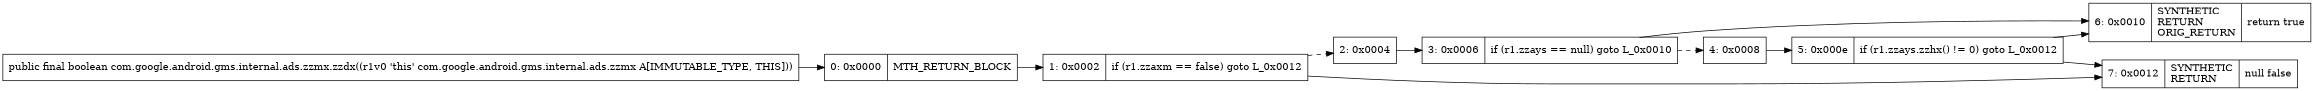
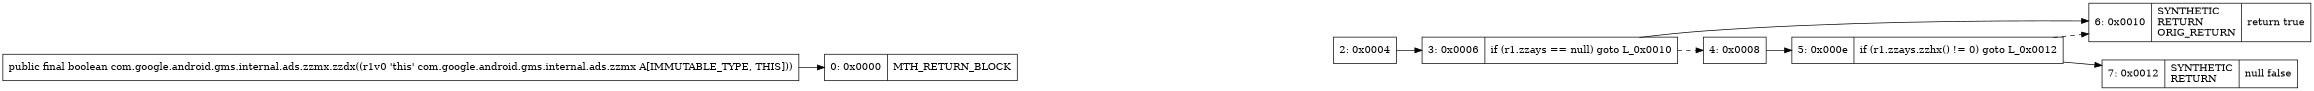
(2067, 36) -> (2067, 36)
(1175, 67) -> none
